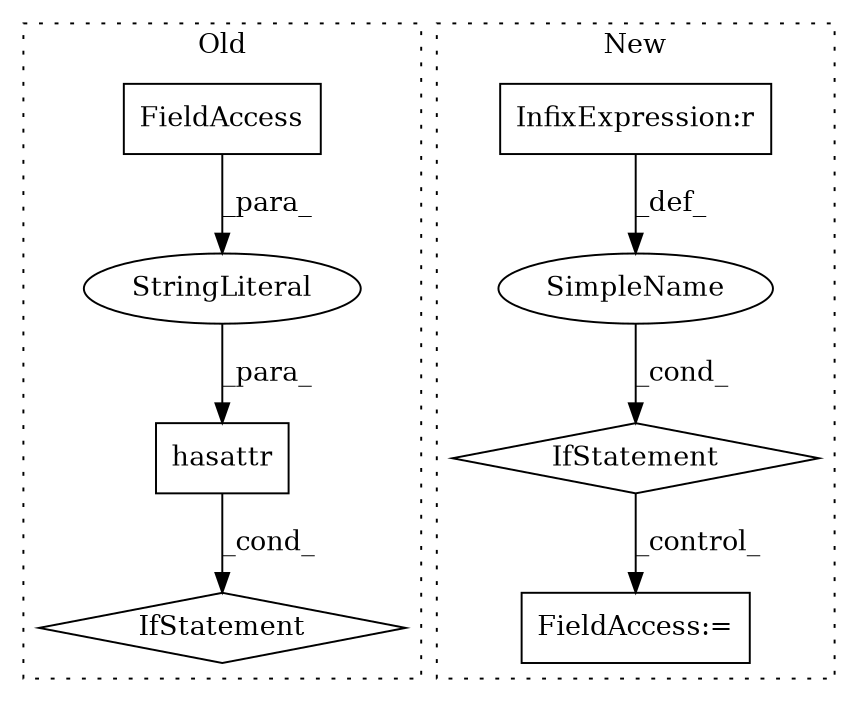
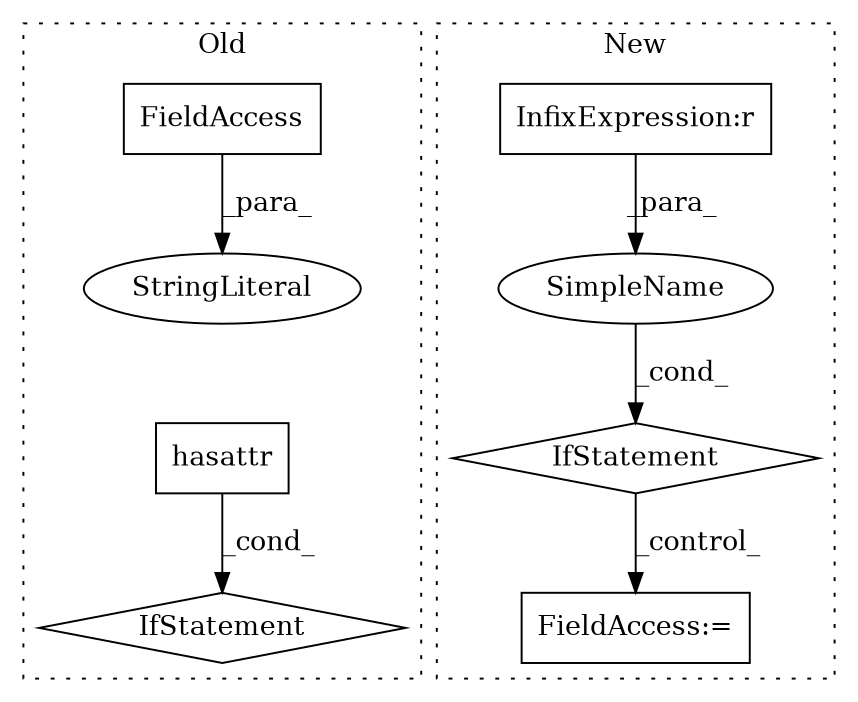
(672, 204) -> (672, 204)
(222, 364) -> none
